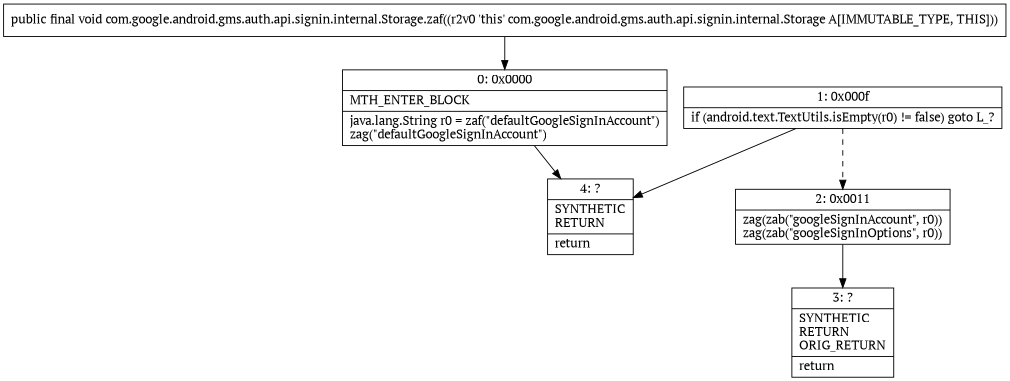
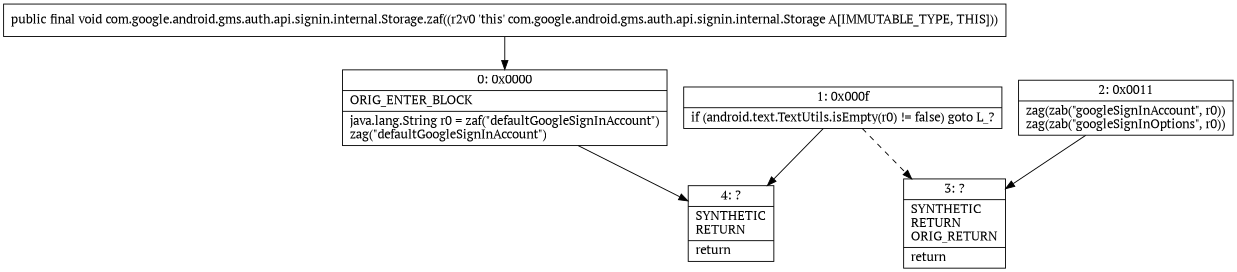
(410, 101) -> (411, 101)
(843, 154) -> (884, 150)
